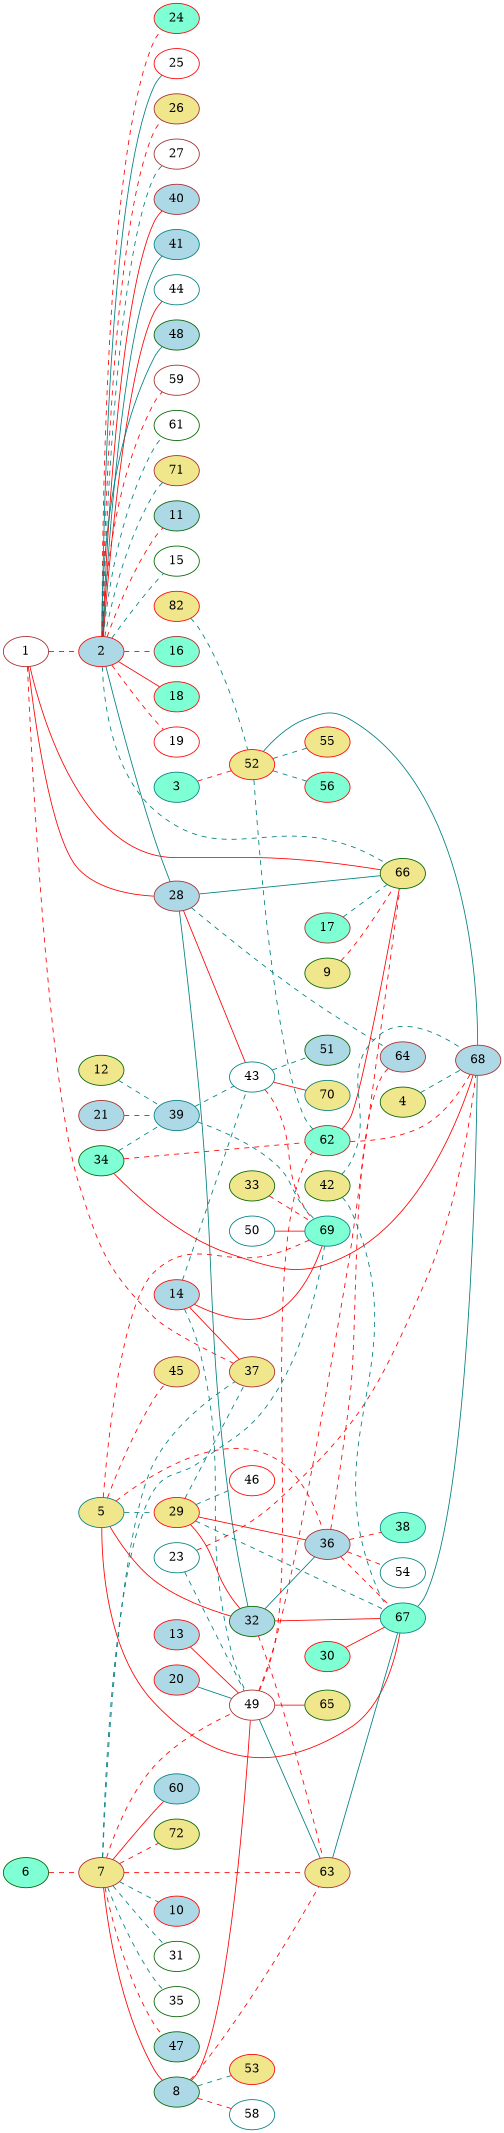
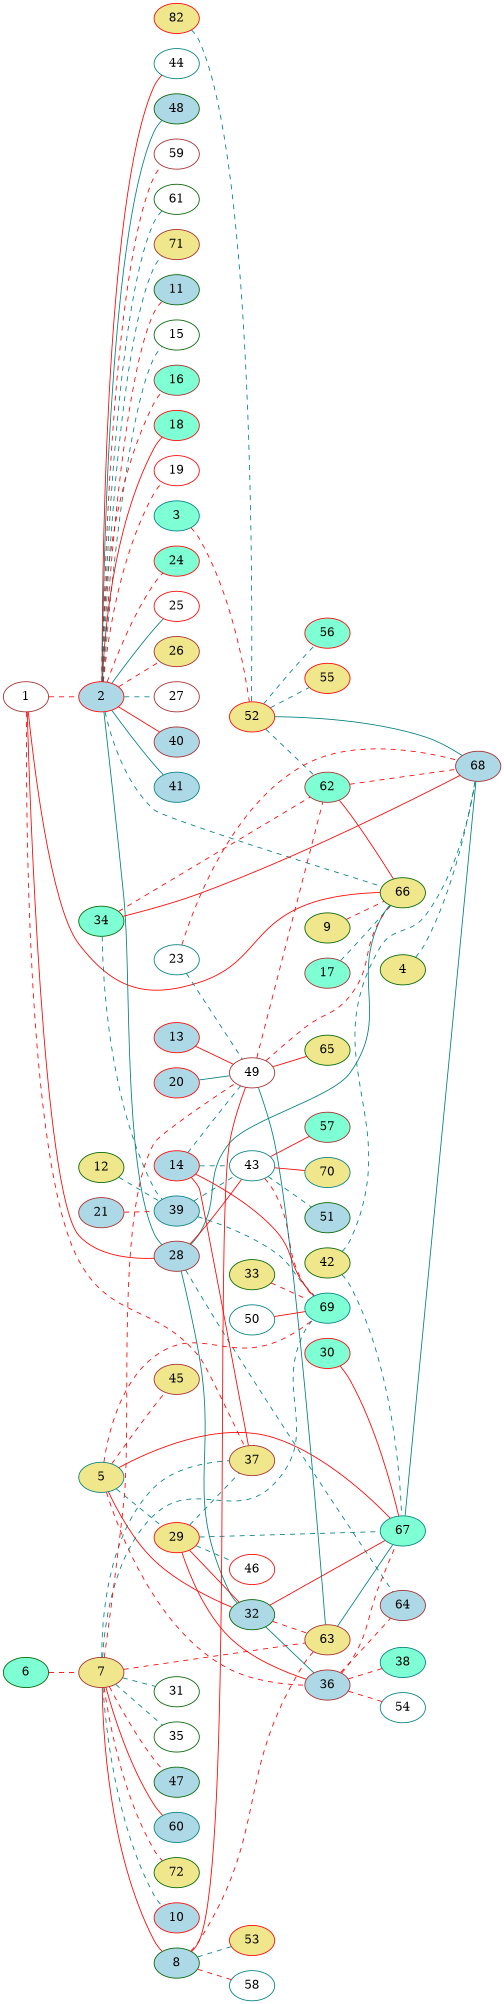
none -> (327, 1127)
